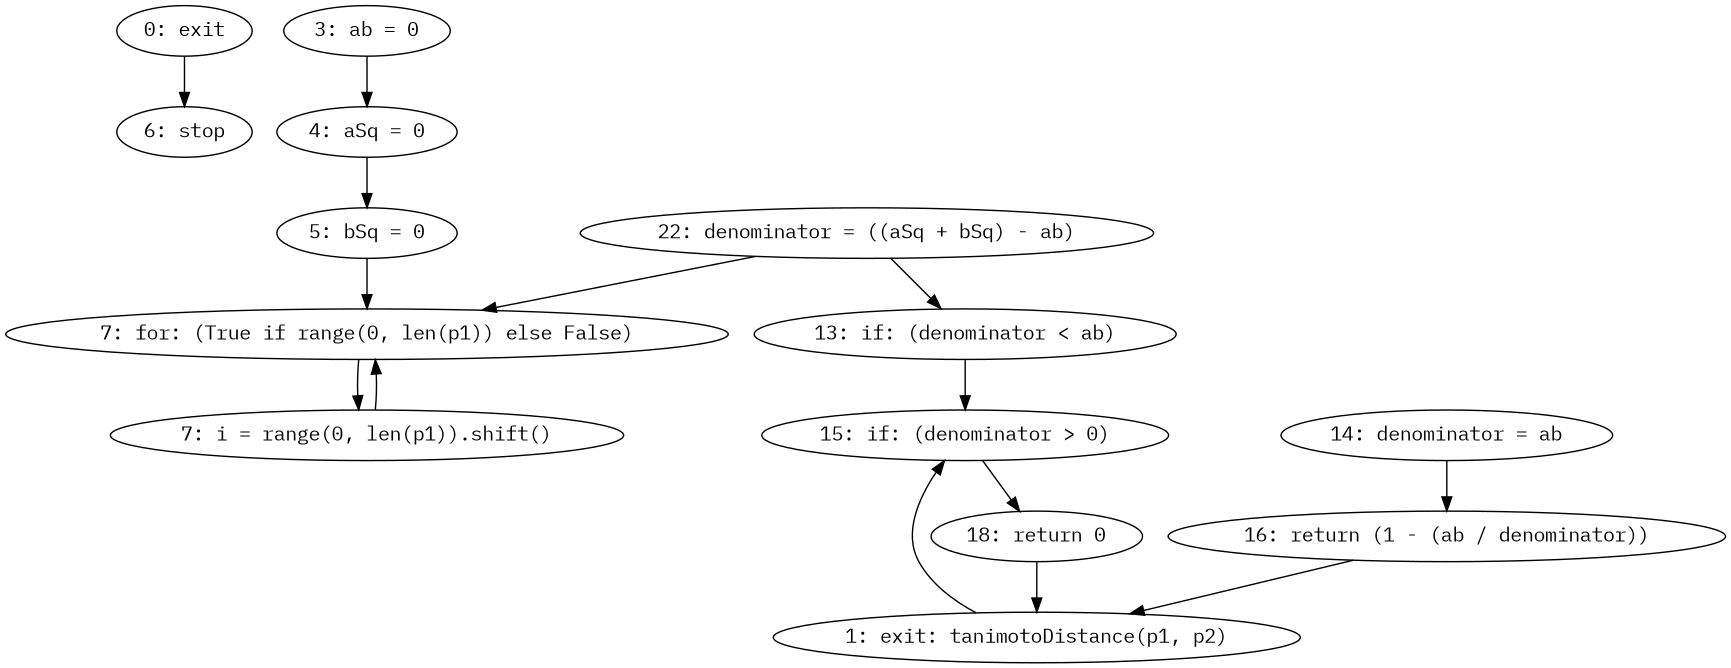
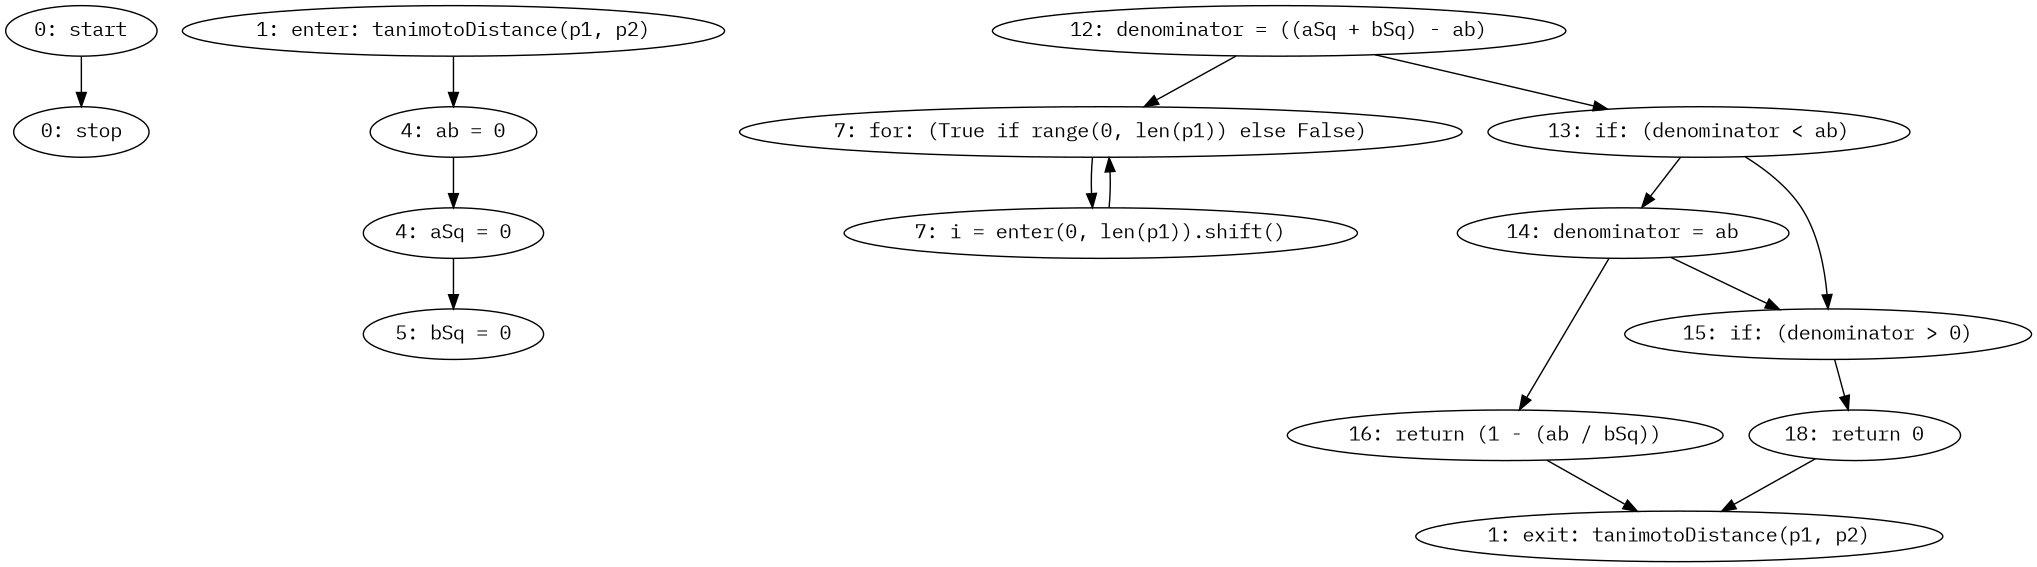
(184, 31) -> (81, 31)
(367, 31) -> (453, 132)
none -> (453, 31)
(184, 132) -> (81, 132)
none -> (1666, 177)
(867, 233) -> (1279, 31)
(367, 277) -> none
(367, 435) -> (1101, 233)
(1447, 536) -> (1505, 435)
(916, 554) -> (1719, 281)
